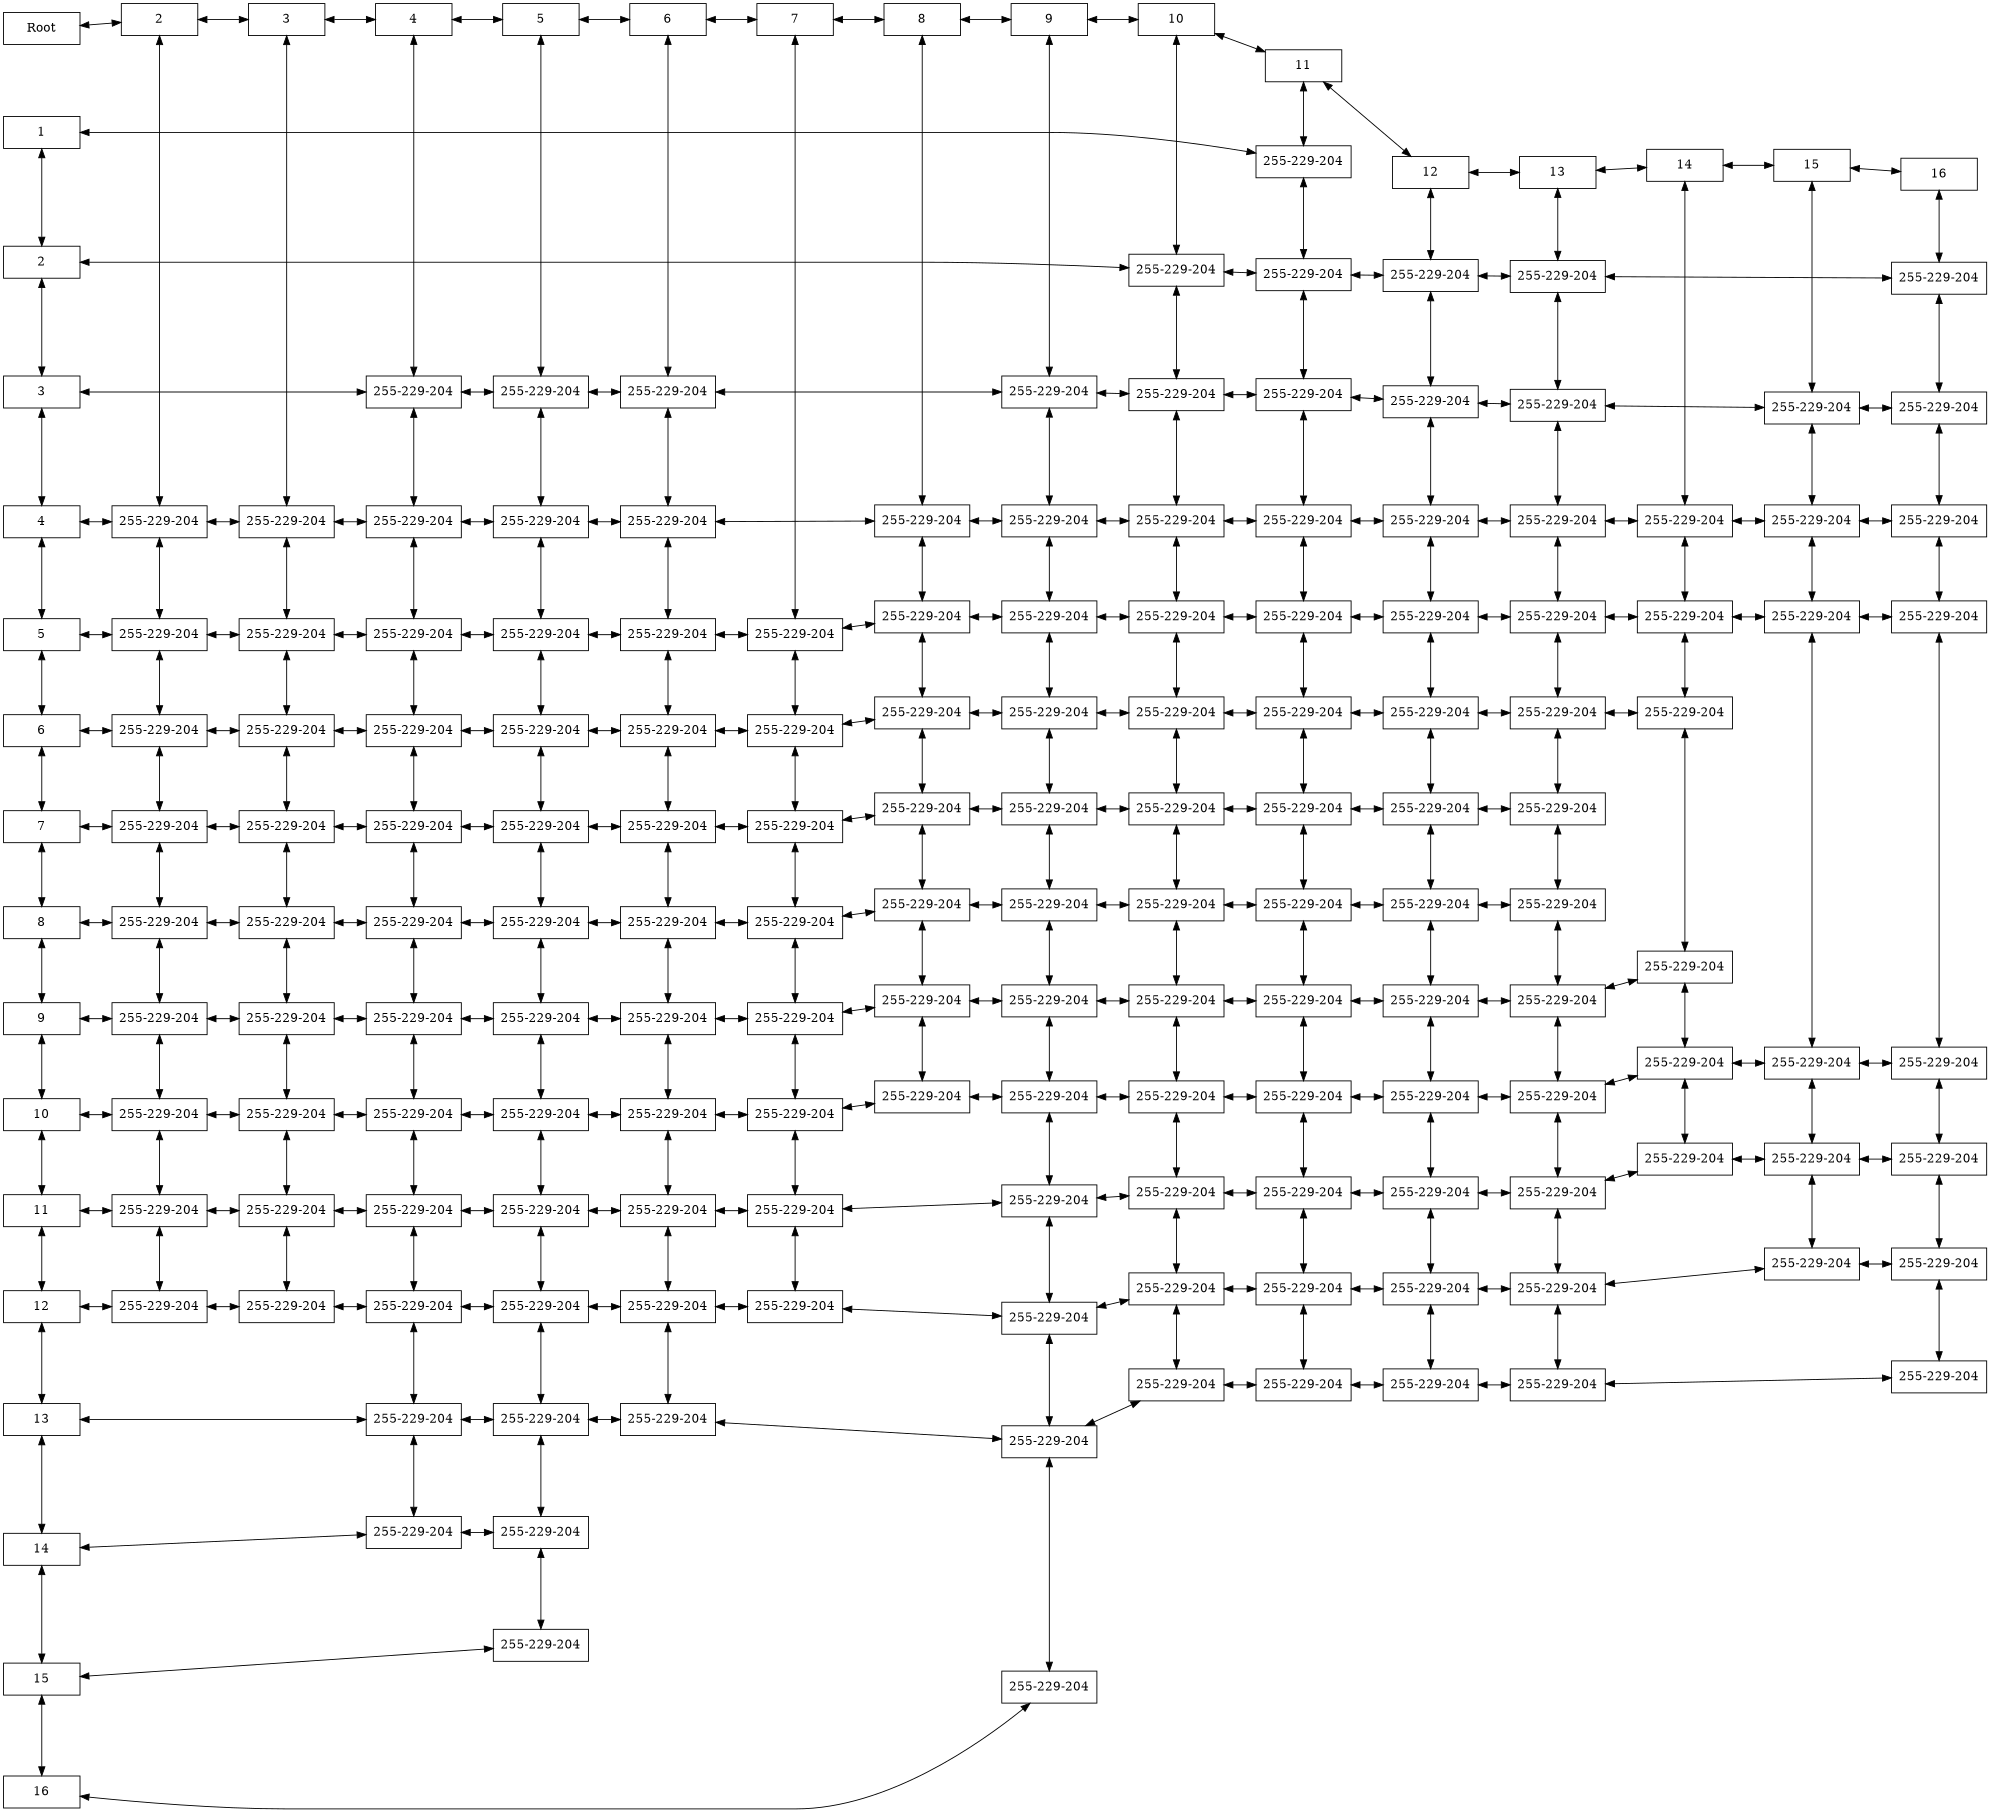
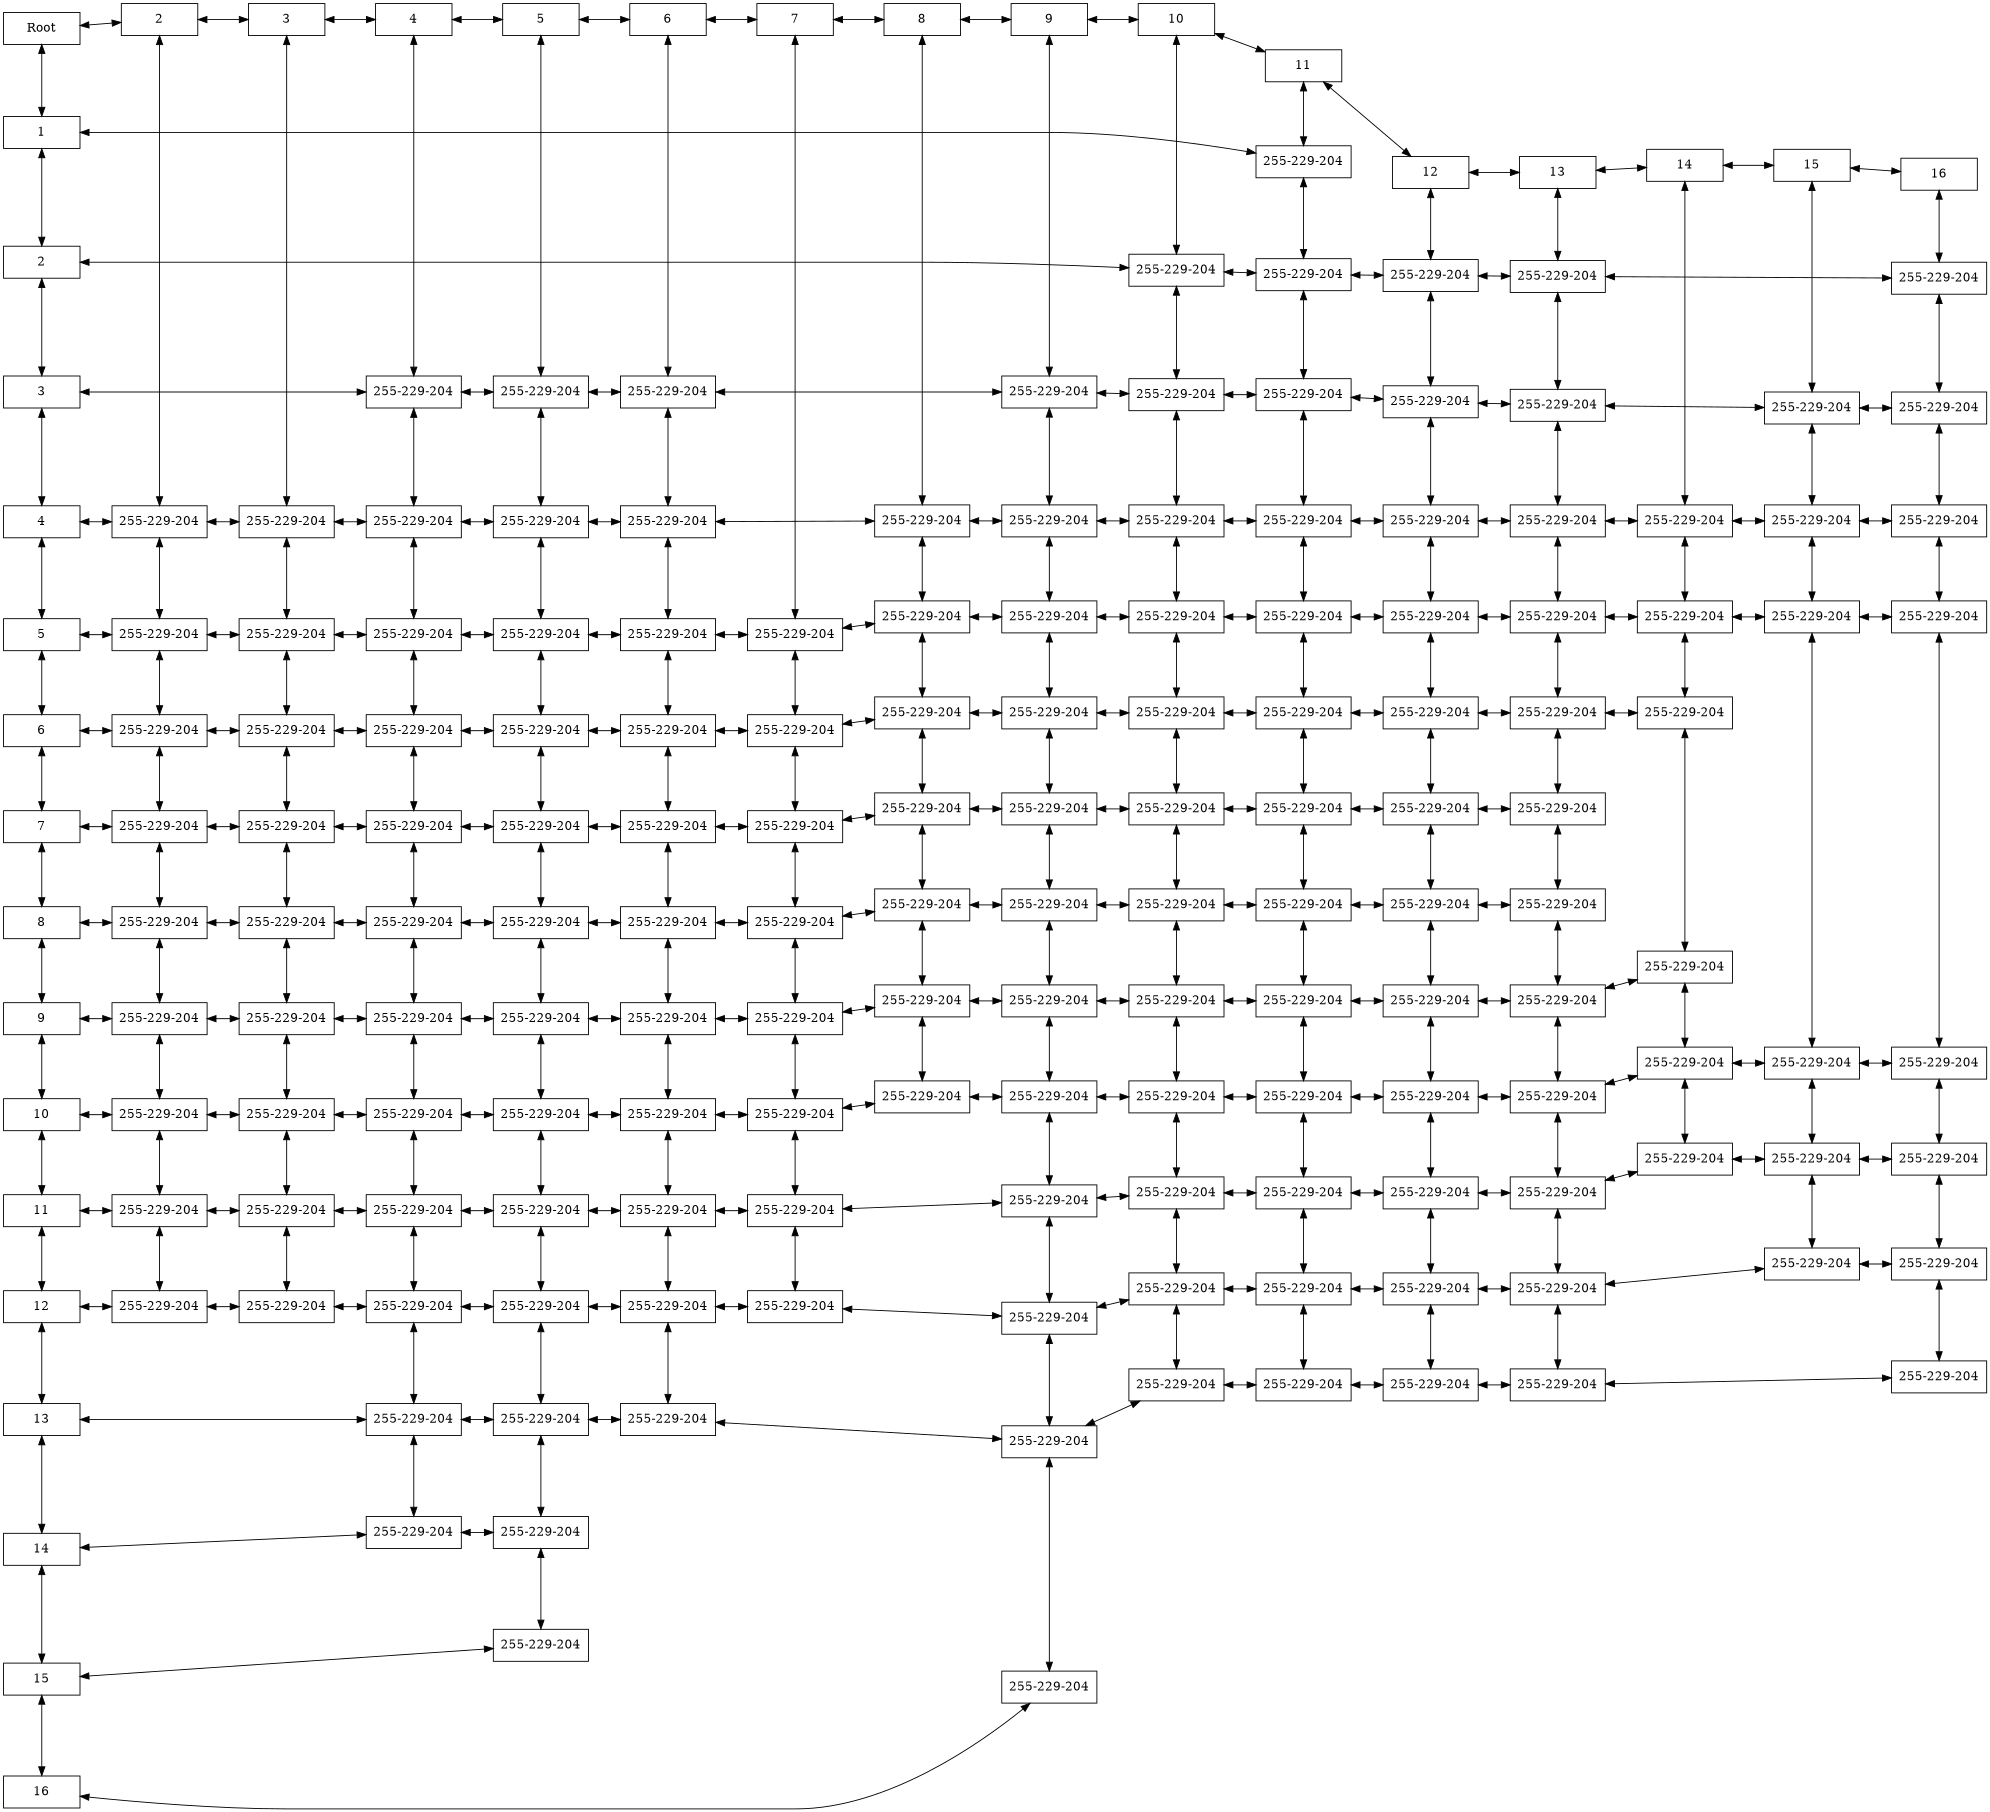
none -> (42, 80)
